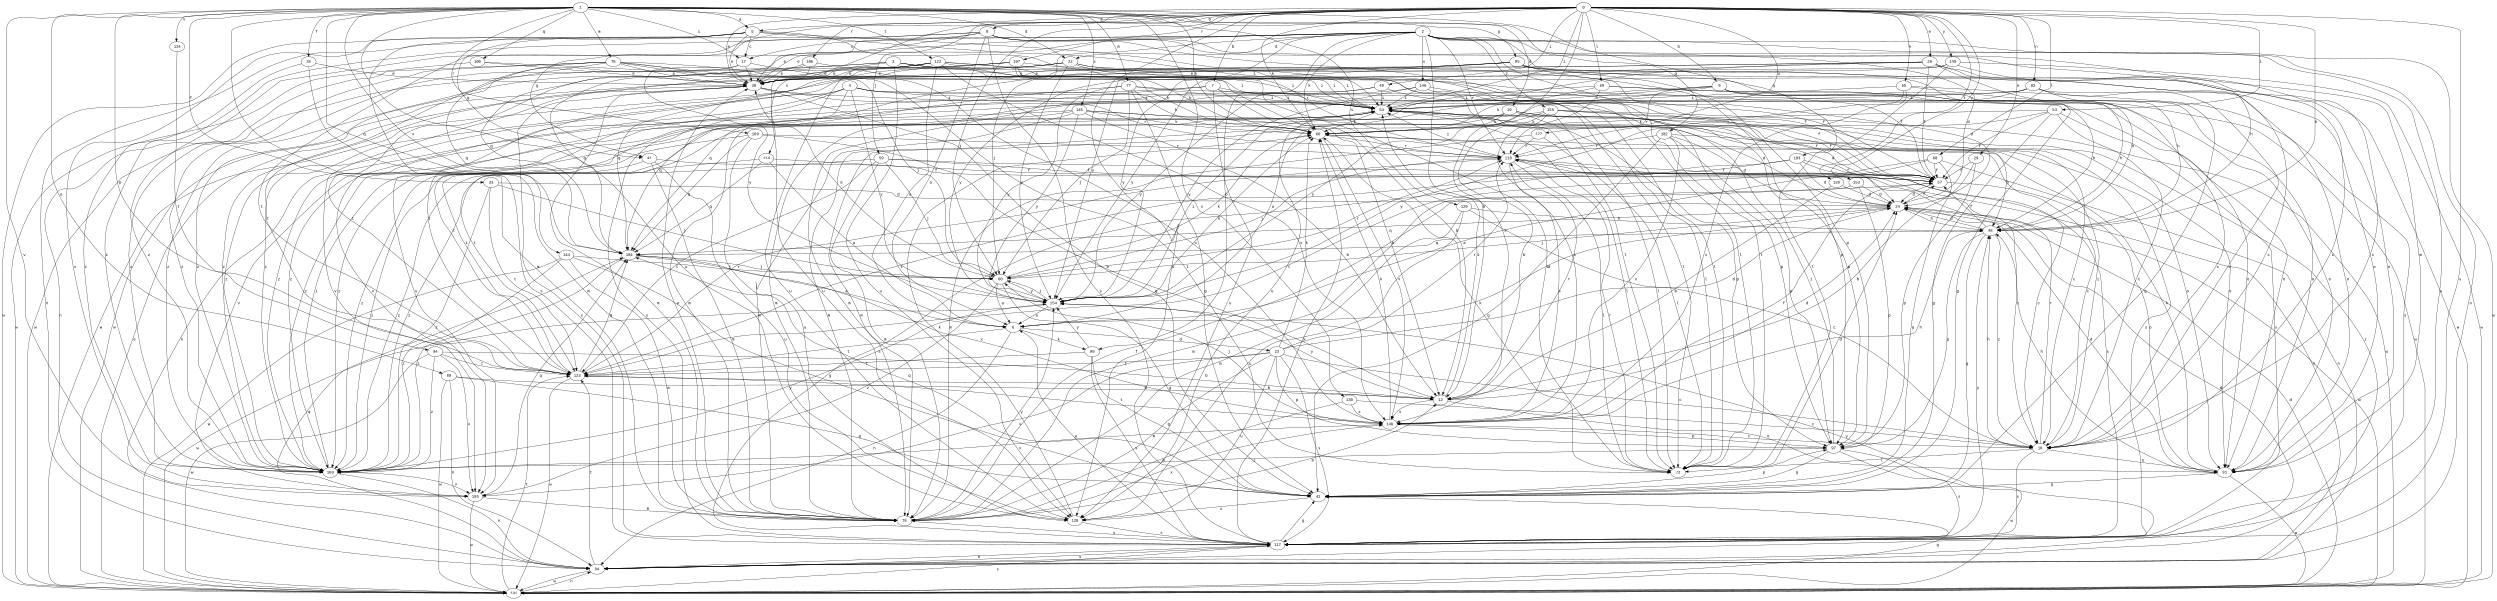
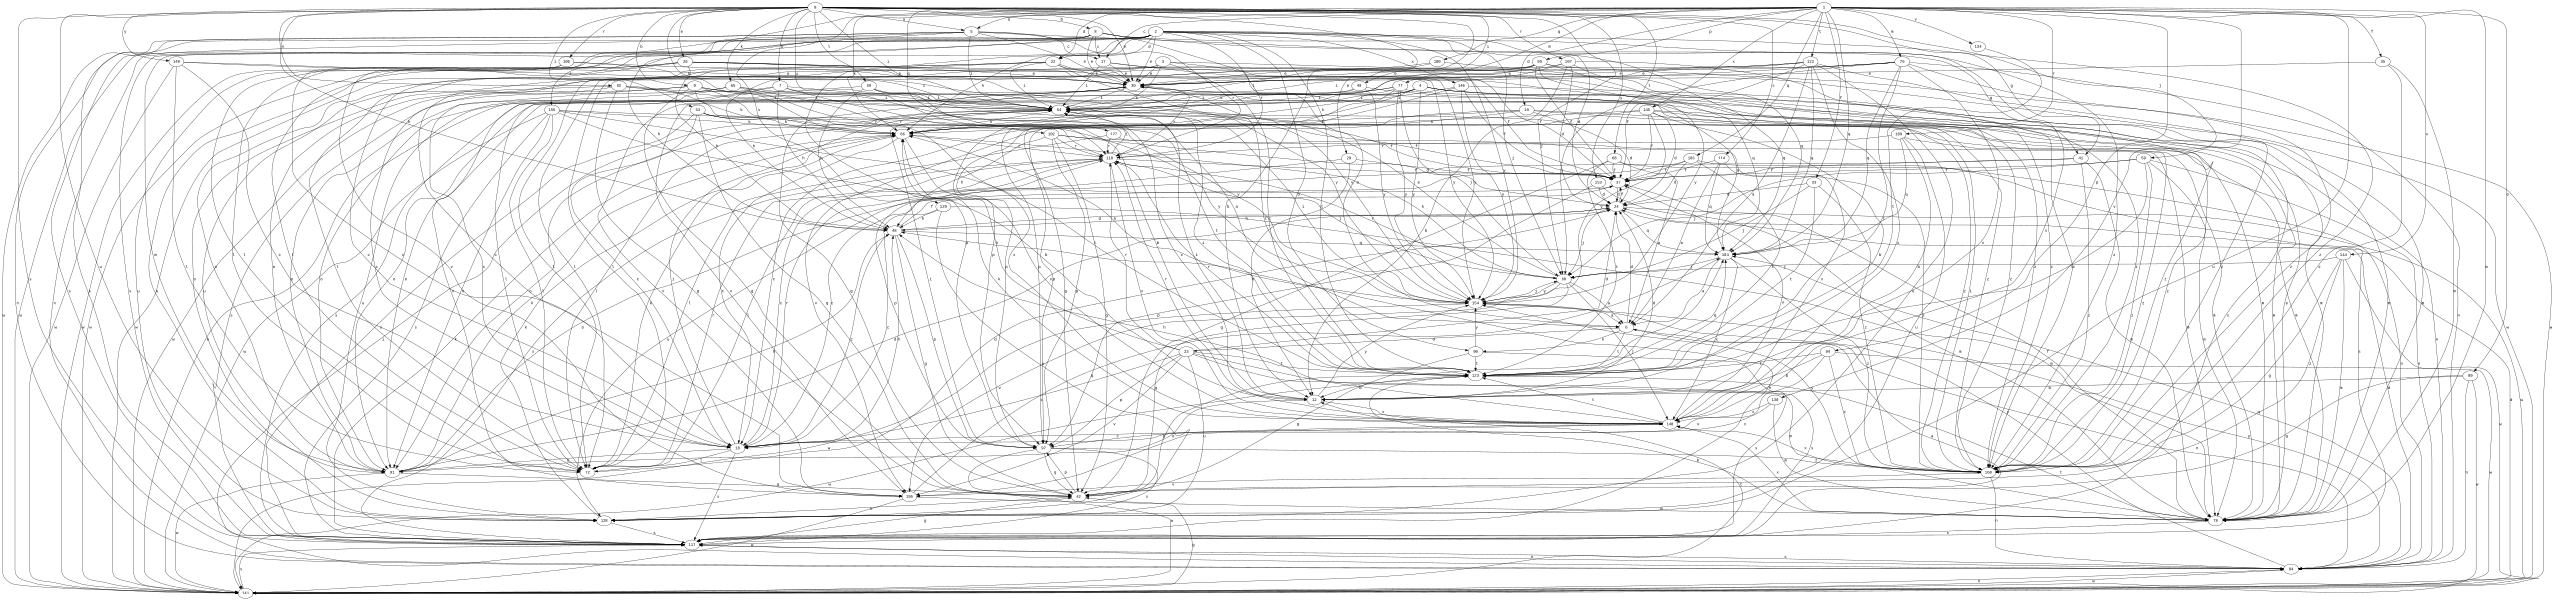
(1836, 182) -> none
(1210, 346) -> (1626, 349)
(1978, 388) -> (1770, 388)
